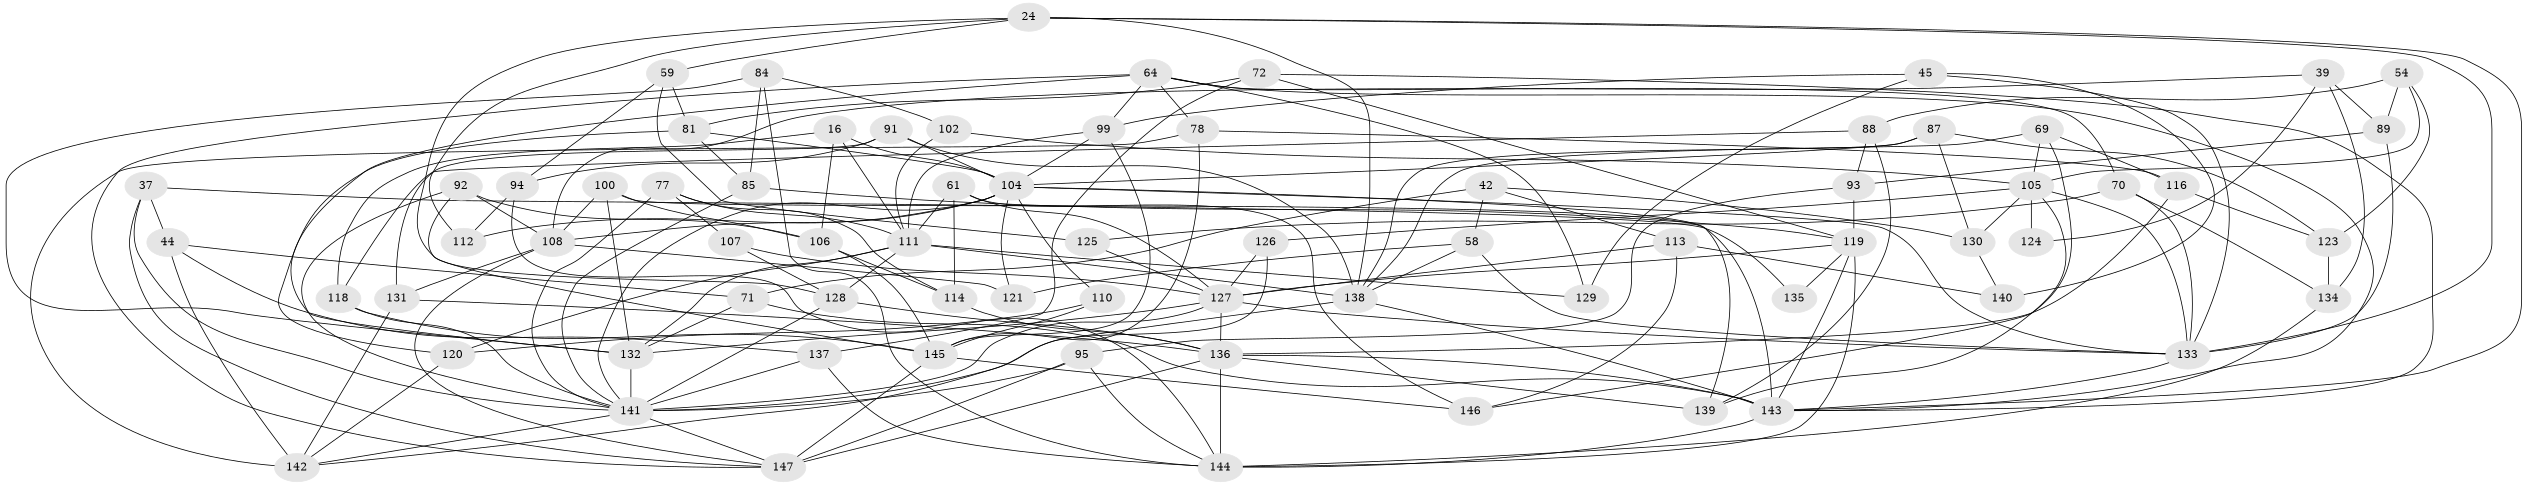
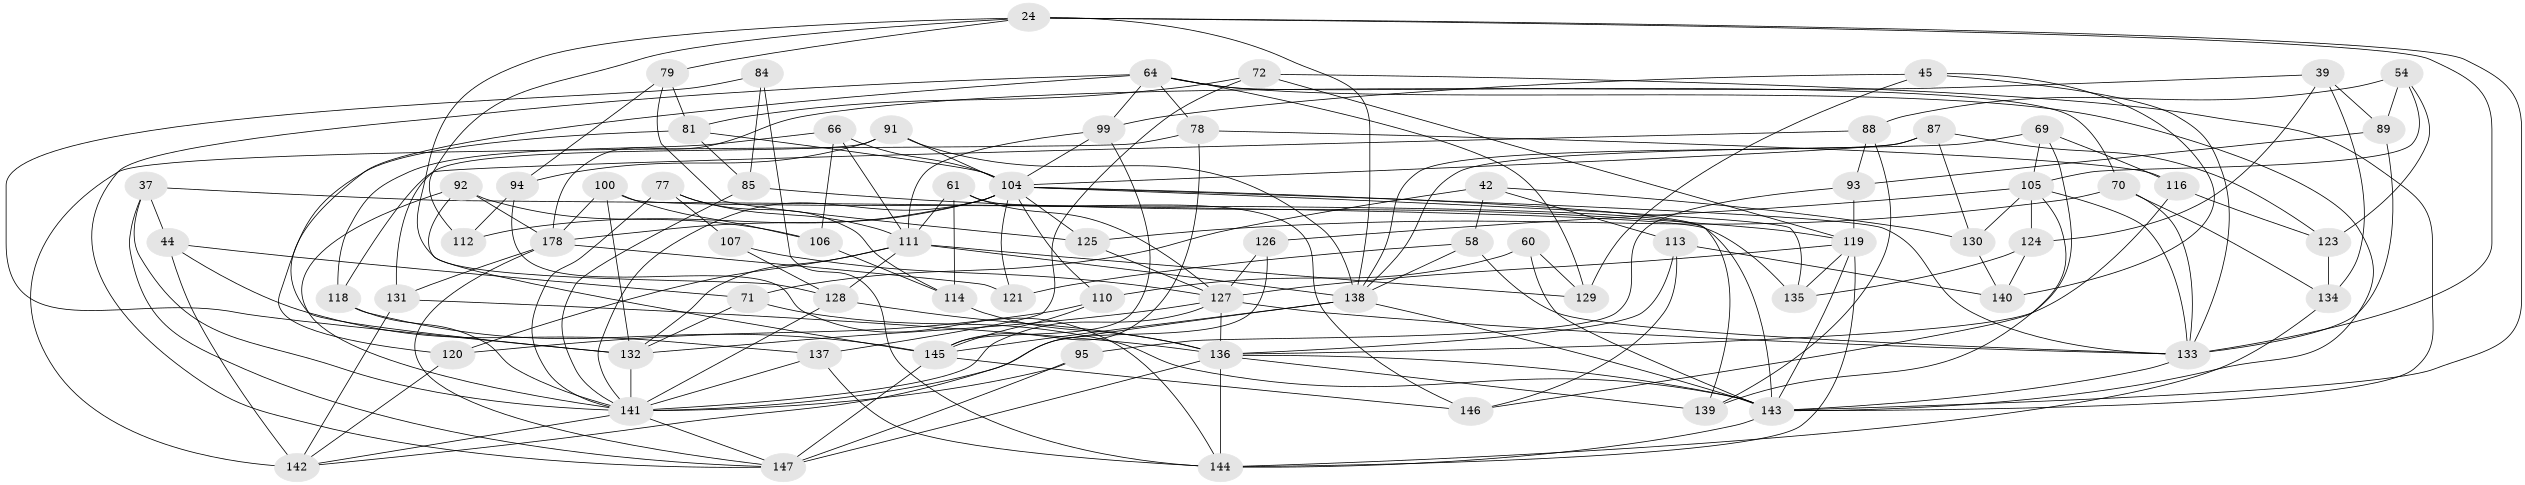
(668, 74) -> (668, 74)
(835, 130) -> (835, 130)
(949, 130) -> none
none -> (1442, 204)
none -> (1056, 219)
(553, 242) -> (553, 242)
none -> (1529, 242)
(1469, 267) -> (1476, 339)
none -> (2017, 270)
none -> (1917, 278)
(893, 287) -> (1145, 326)
(1140, 422) -> none
